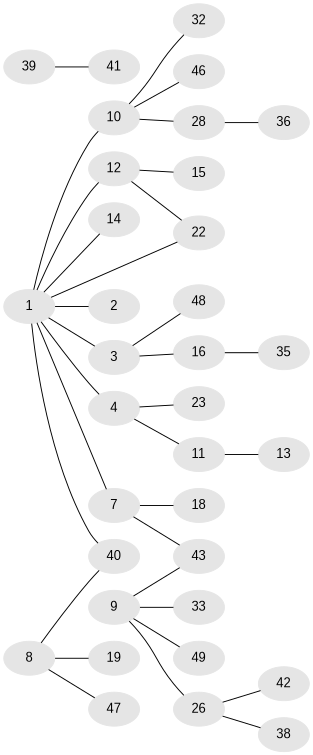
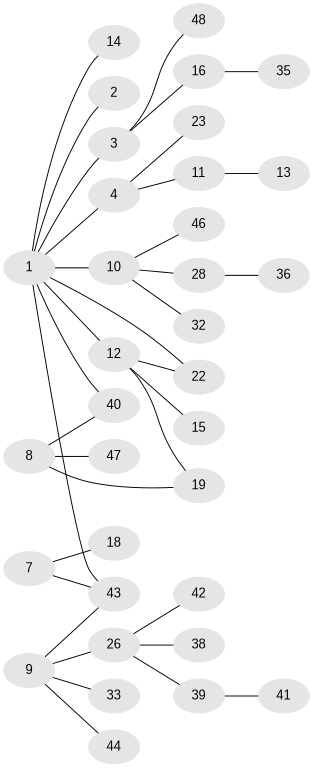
(72, 406) -> (57, 428)
none -> (158, 419)
(199, 658) -> (114, 747)
none -> (157, 671)
